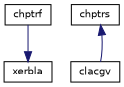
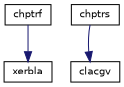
(102, 49) -> (89, 38)
